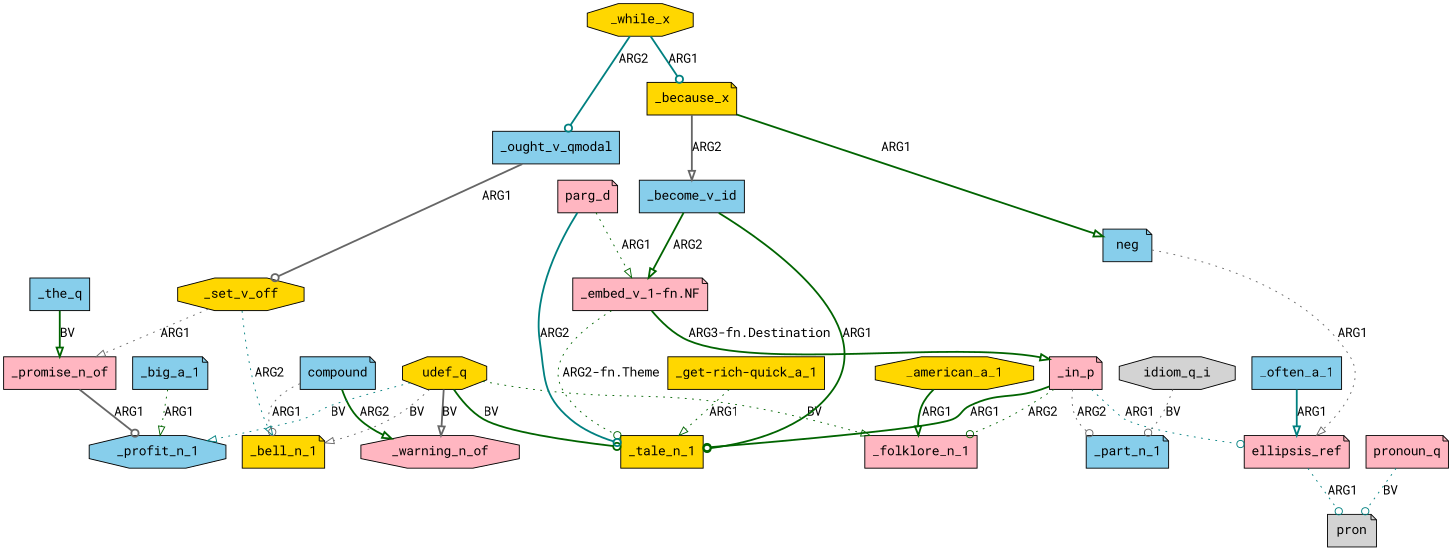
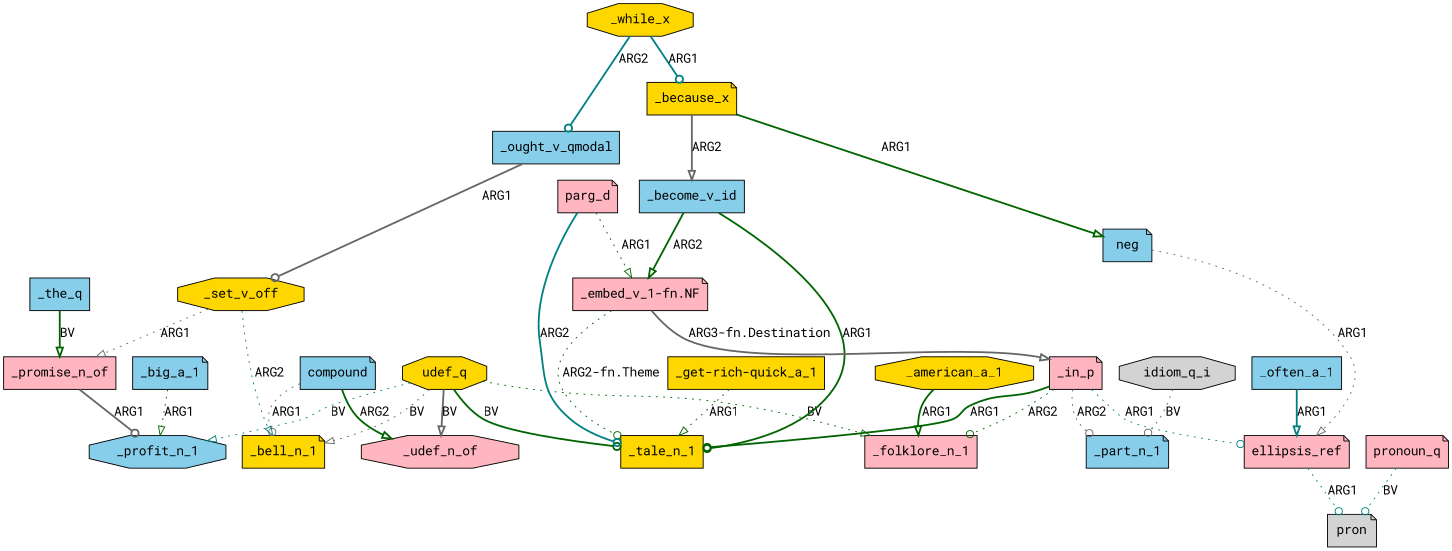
(830, 354) -> (830, 354)
(440, 452) -> (440, 452)
